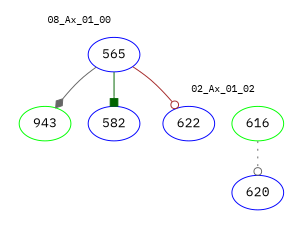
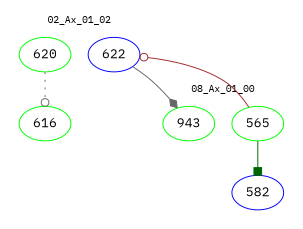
(114, 55) -> (258, 124)
(78, 82) -> (161, 90)
(258, 154) -> (45, 85)
(258, 193) -> (45, 55)
